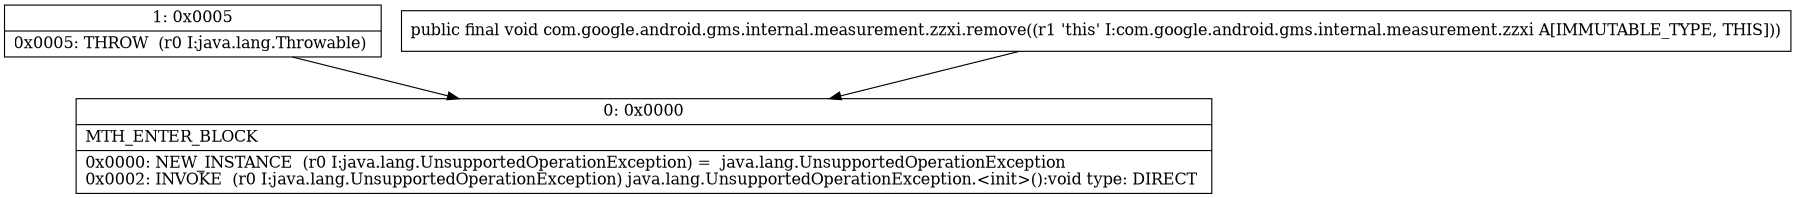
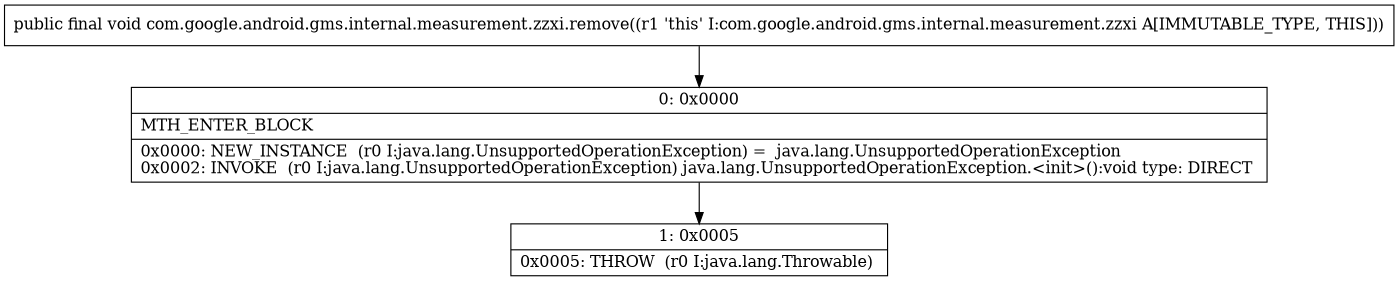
(370, 76) -> (699, 197)
